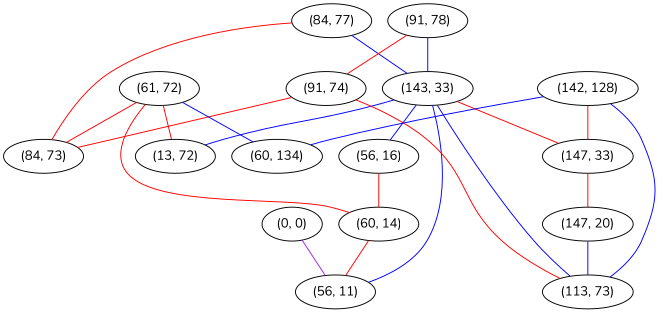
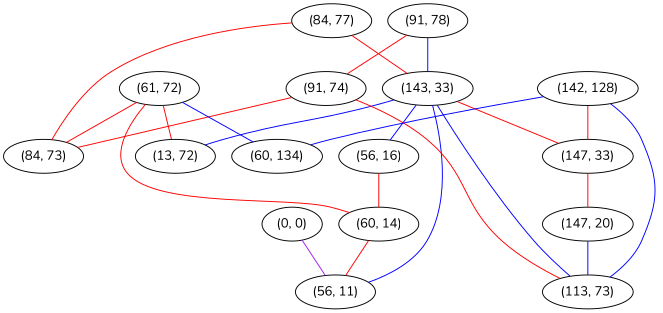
(384, 57) -> (384, 57)
